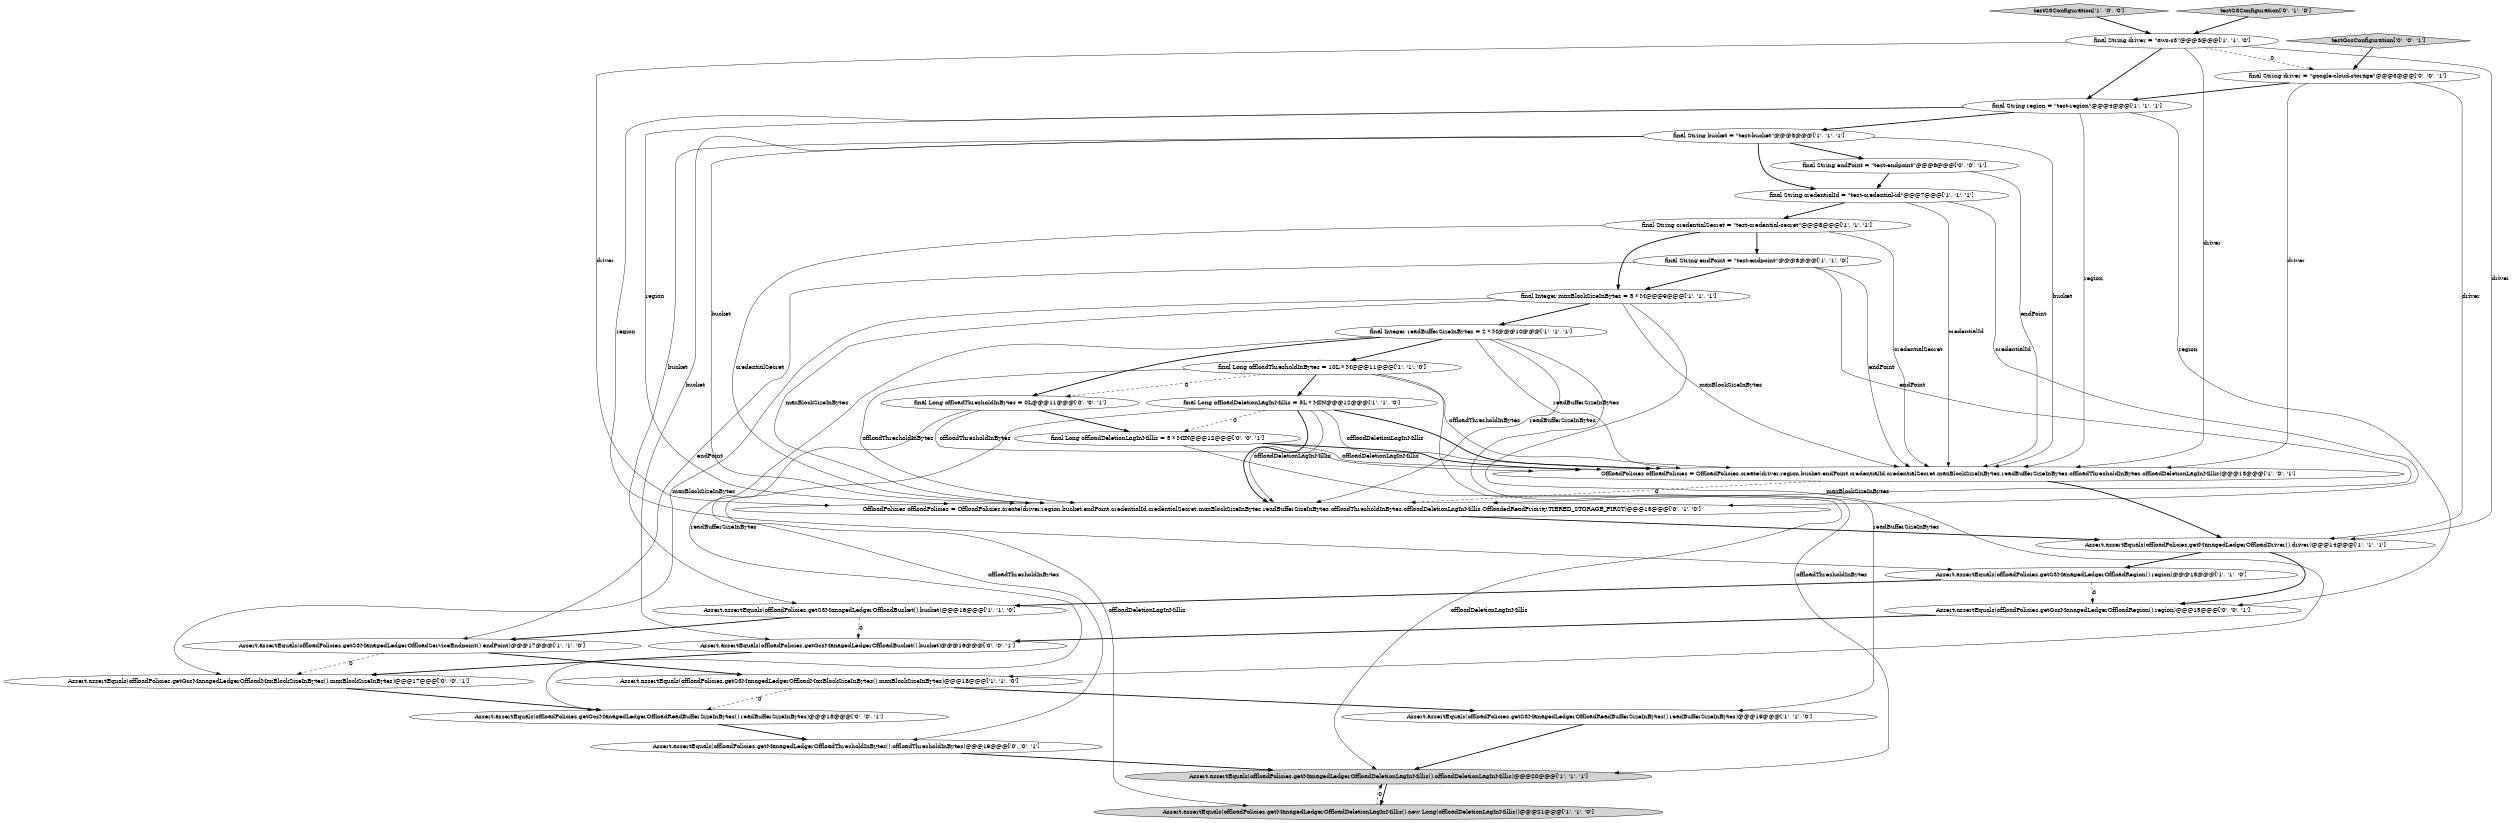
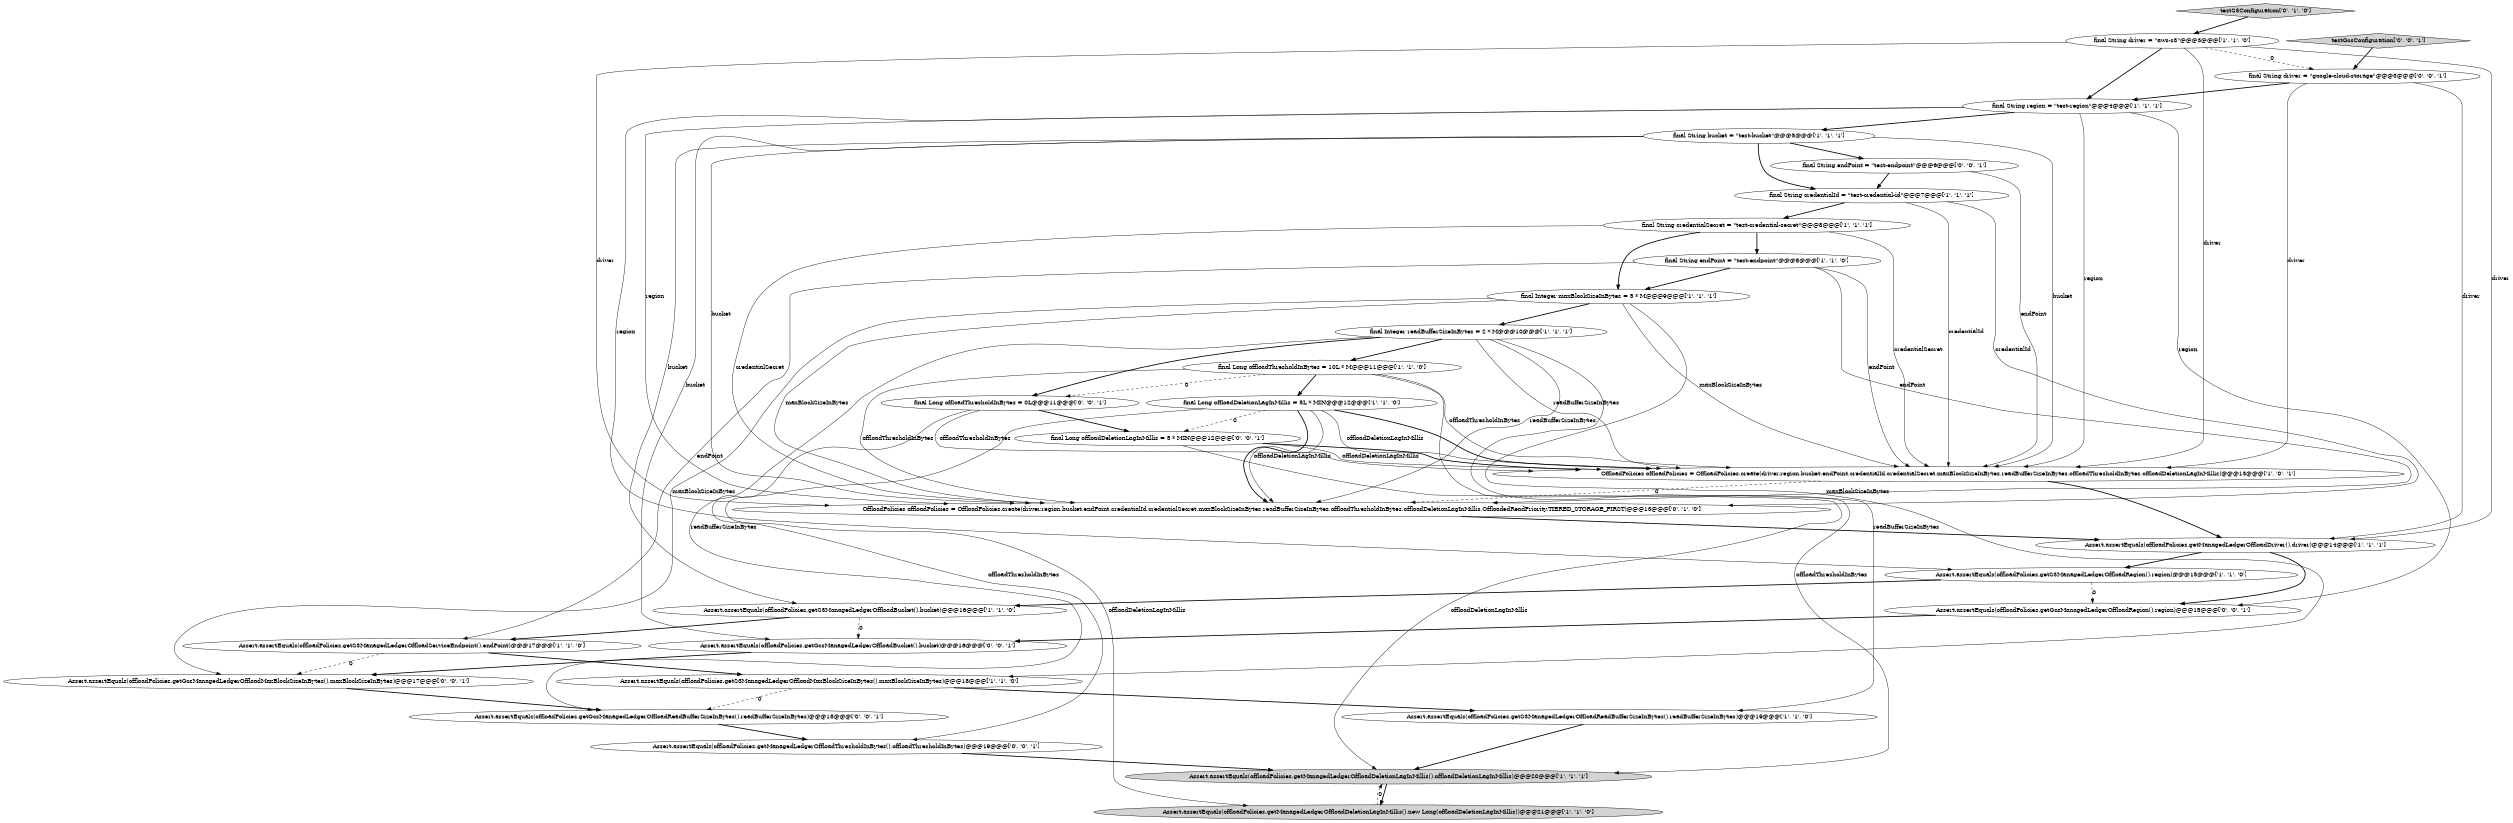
(2079, 11) -> none
